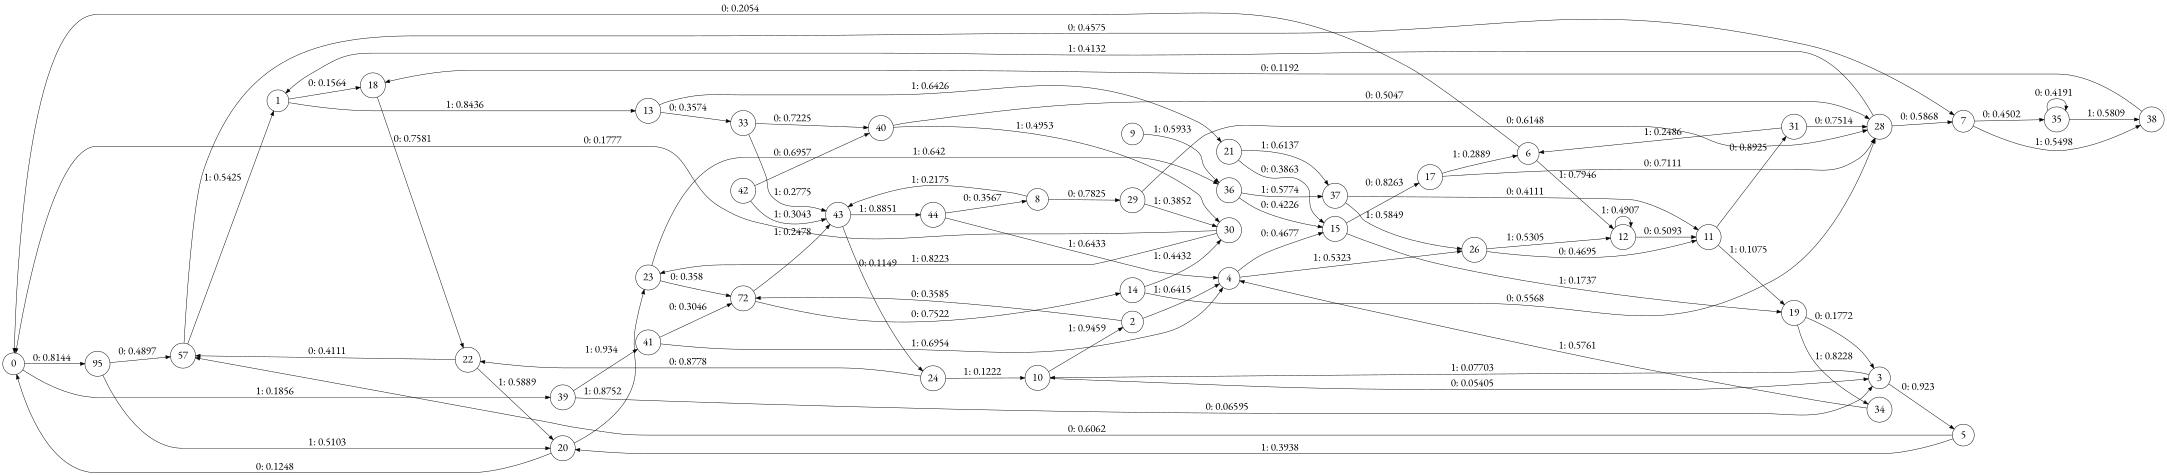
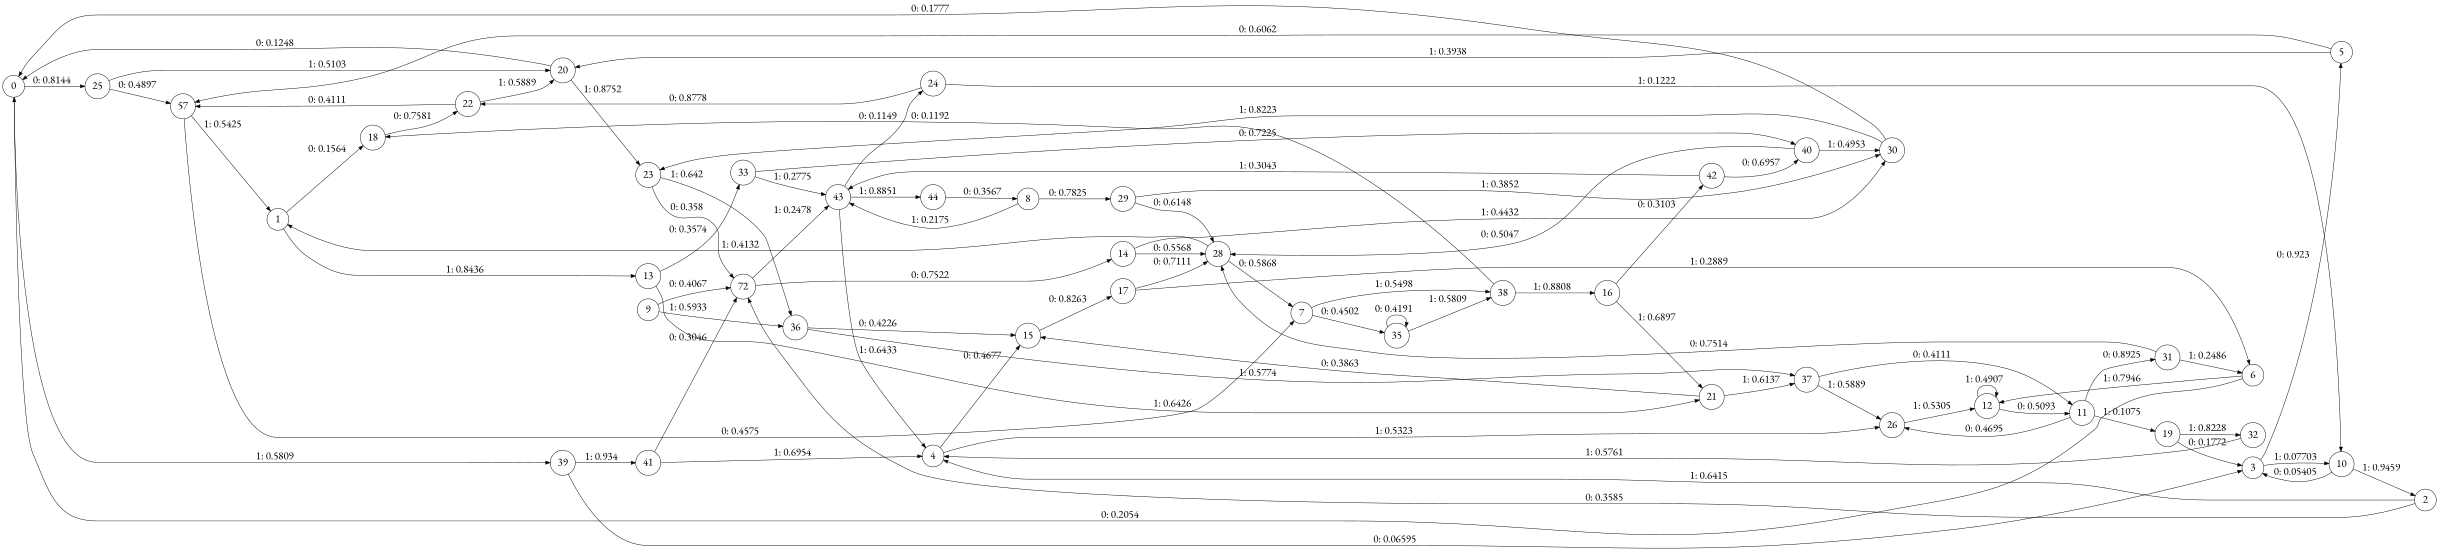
(1387, 215) -> (1849, 385)
(1079, 252) -> (855, 344)
(1590, 257) -> (1991, 436)
(1559, 286) -> none
none -> (1607, 293)
none -> (691, 294)
(97, 364) -> (97, 86)
(278, 391) -> (278, 456)
(1880, 410) -> (2253, 435)
